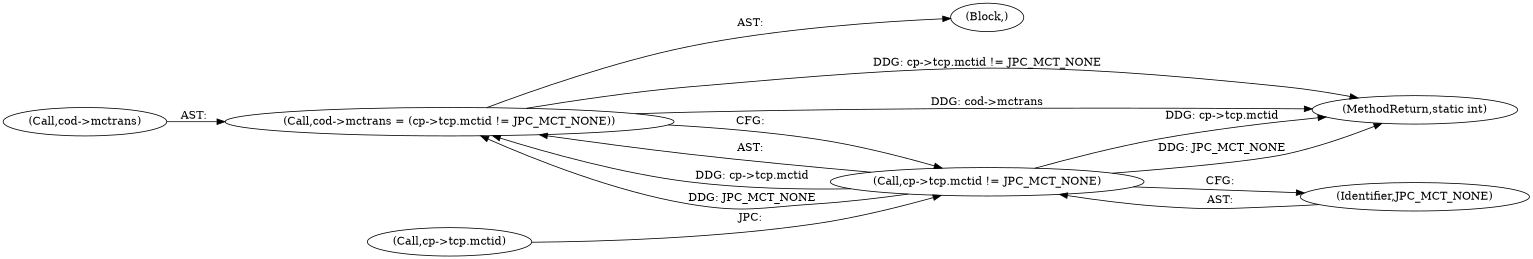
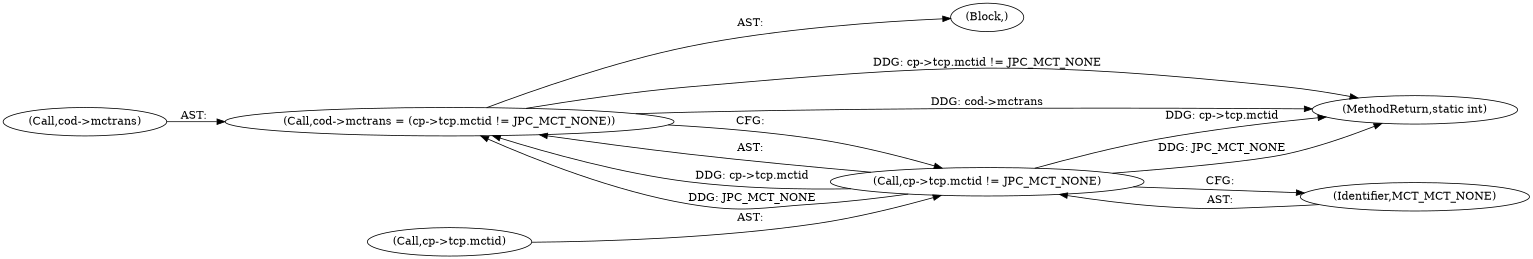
(1415, 197) -> (1415, 197)
(752, 218) -> (752, 218)
